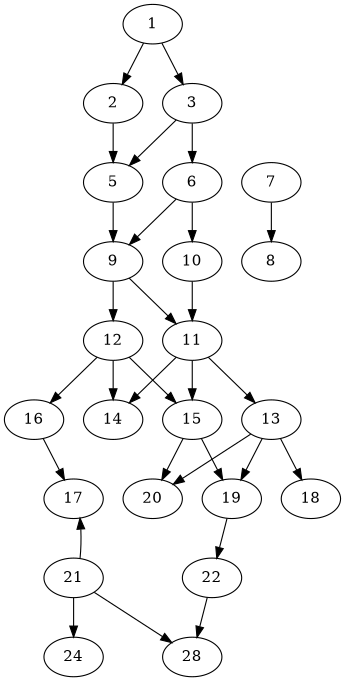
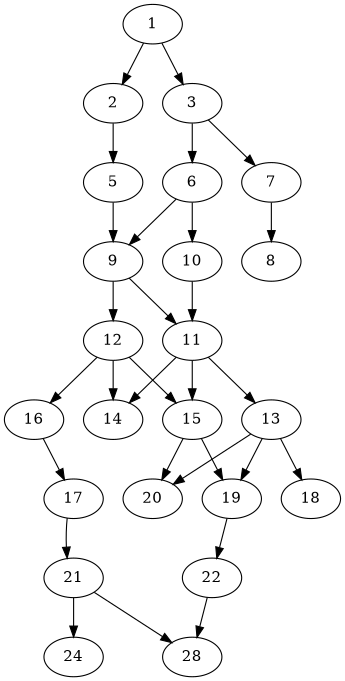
(157, 139) -> (228, 139)
(81, 544) -> (66, 533)
